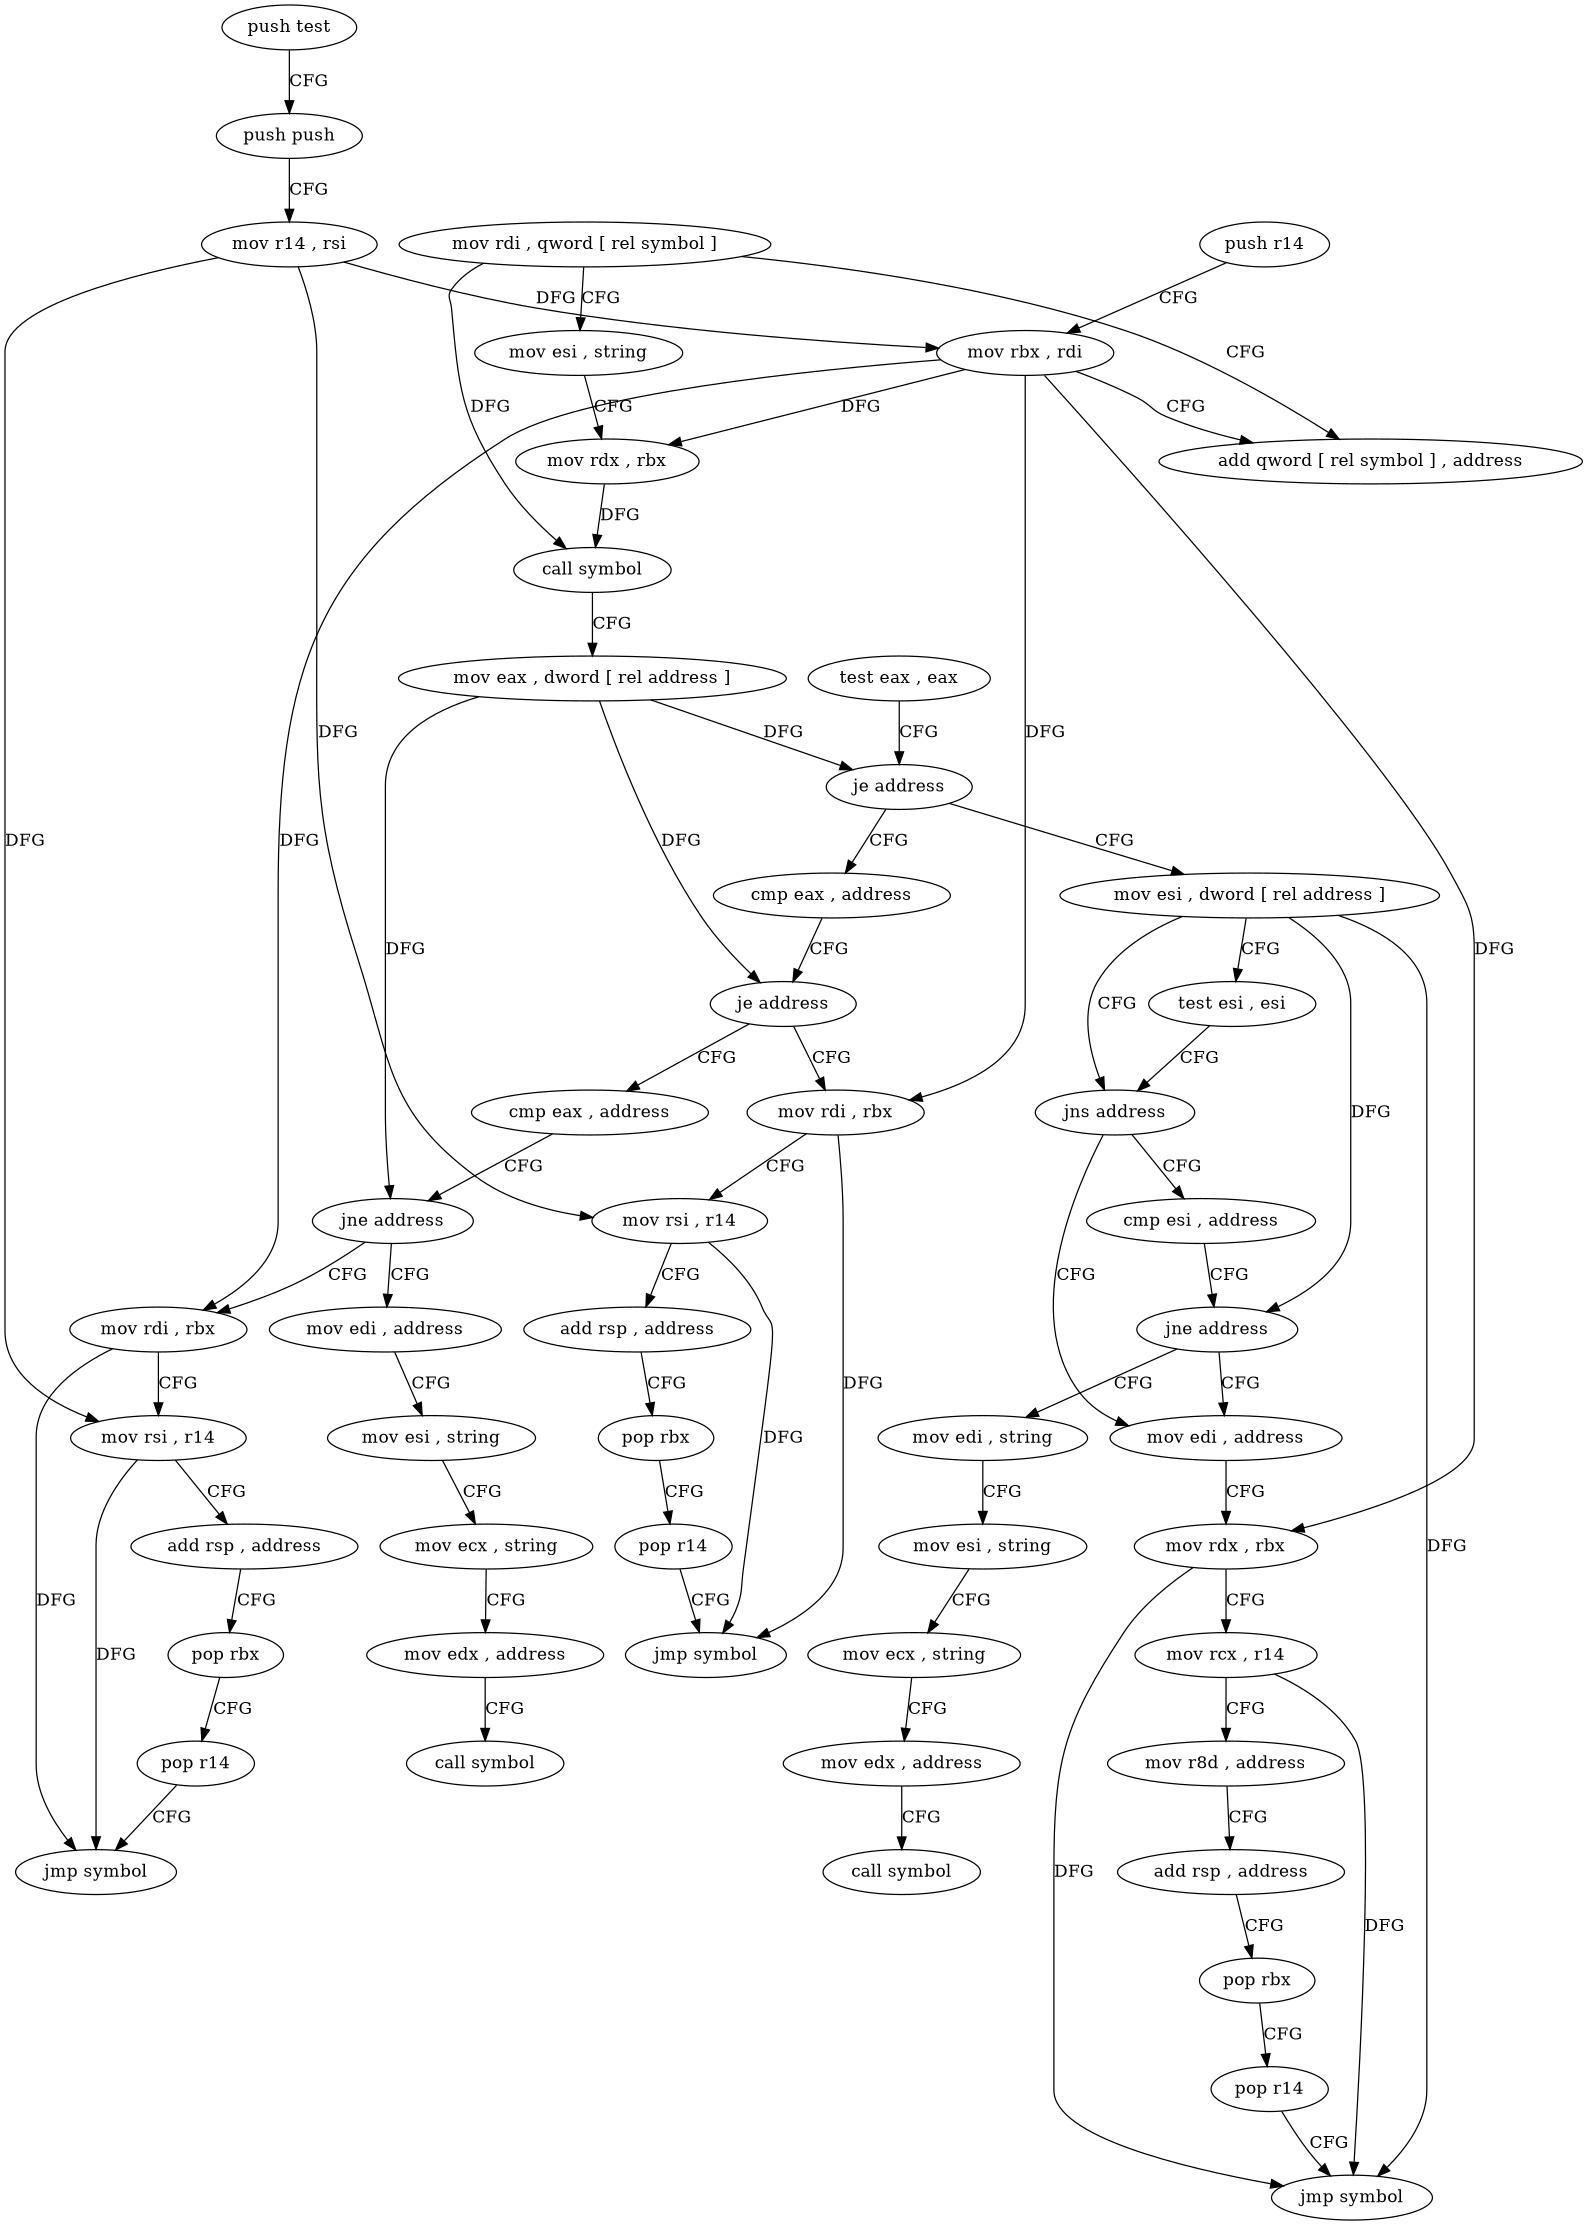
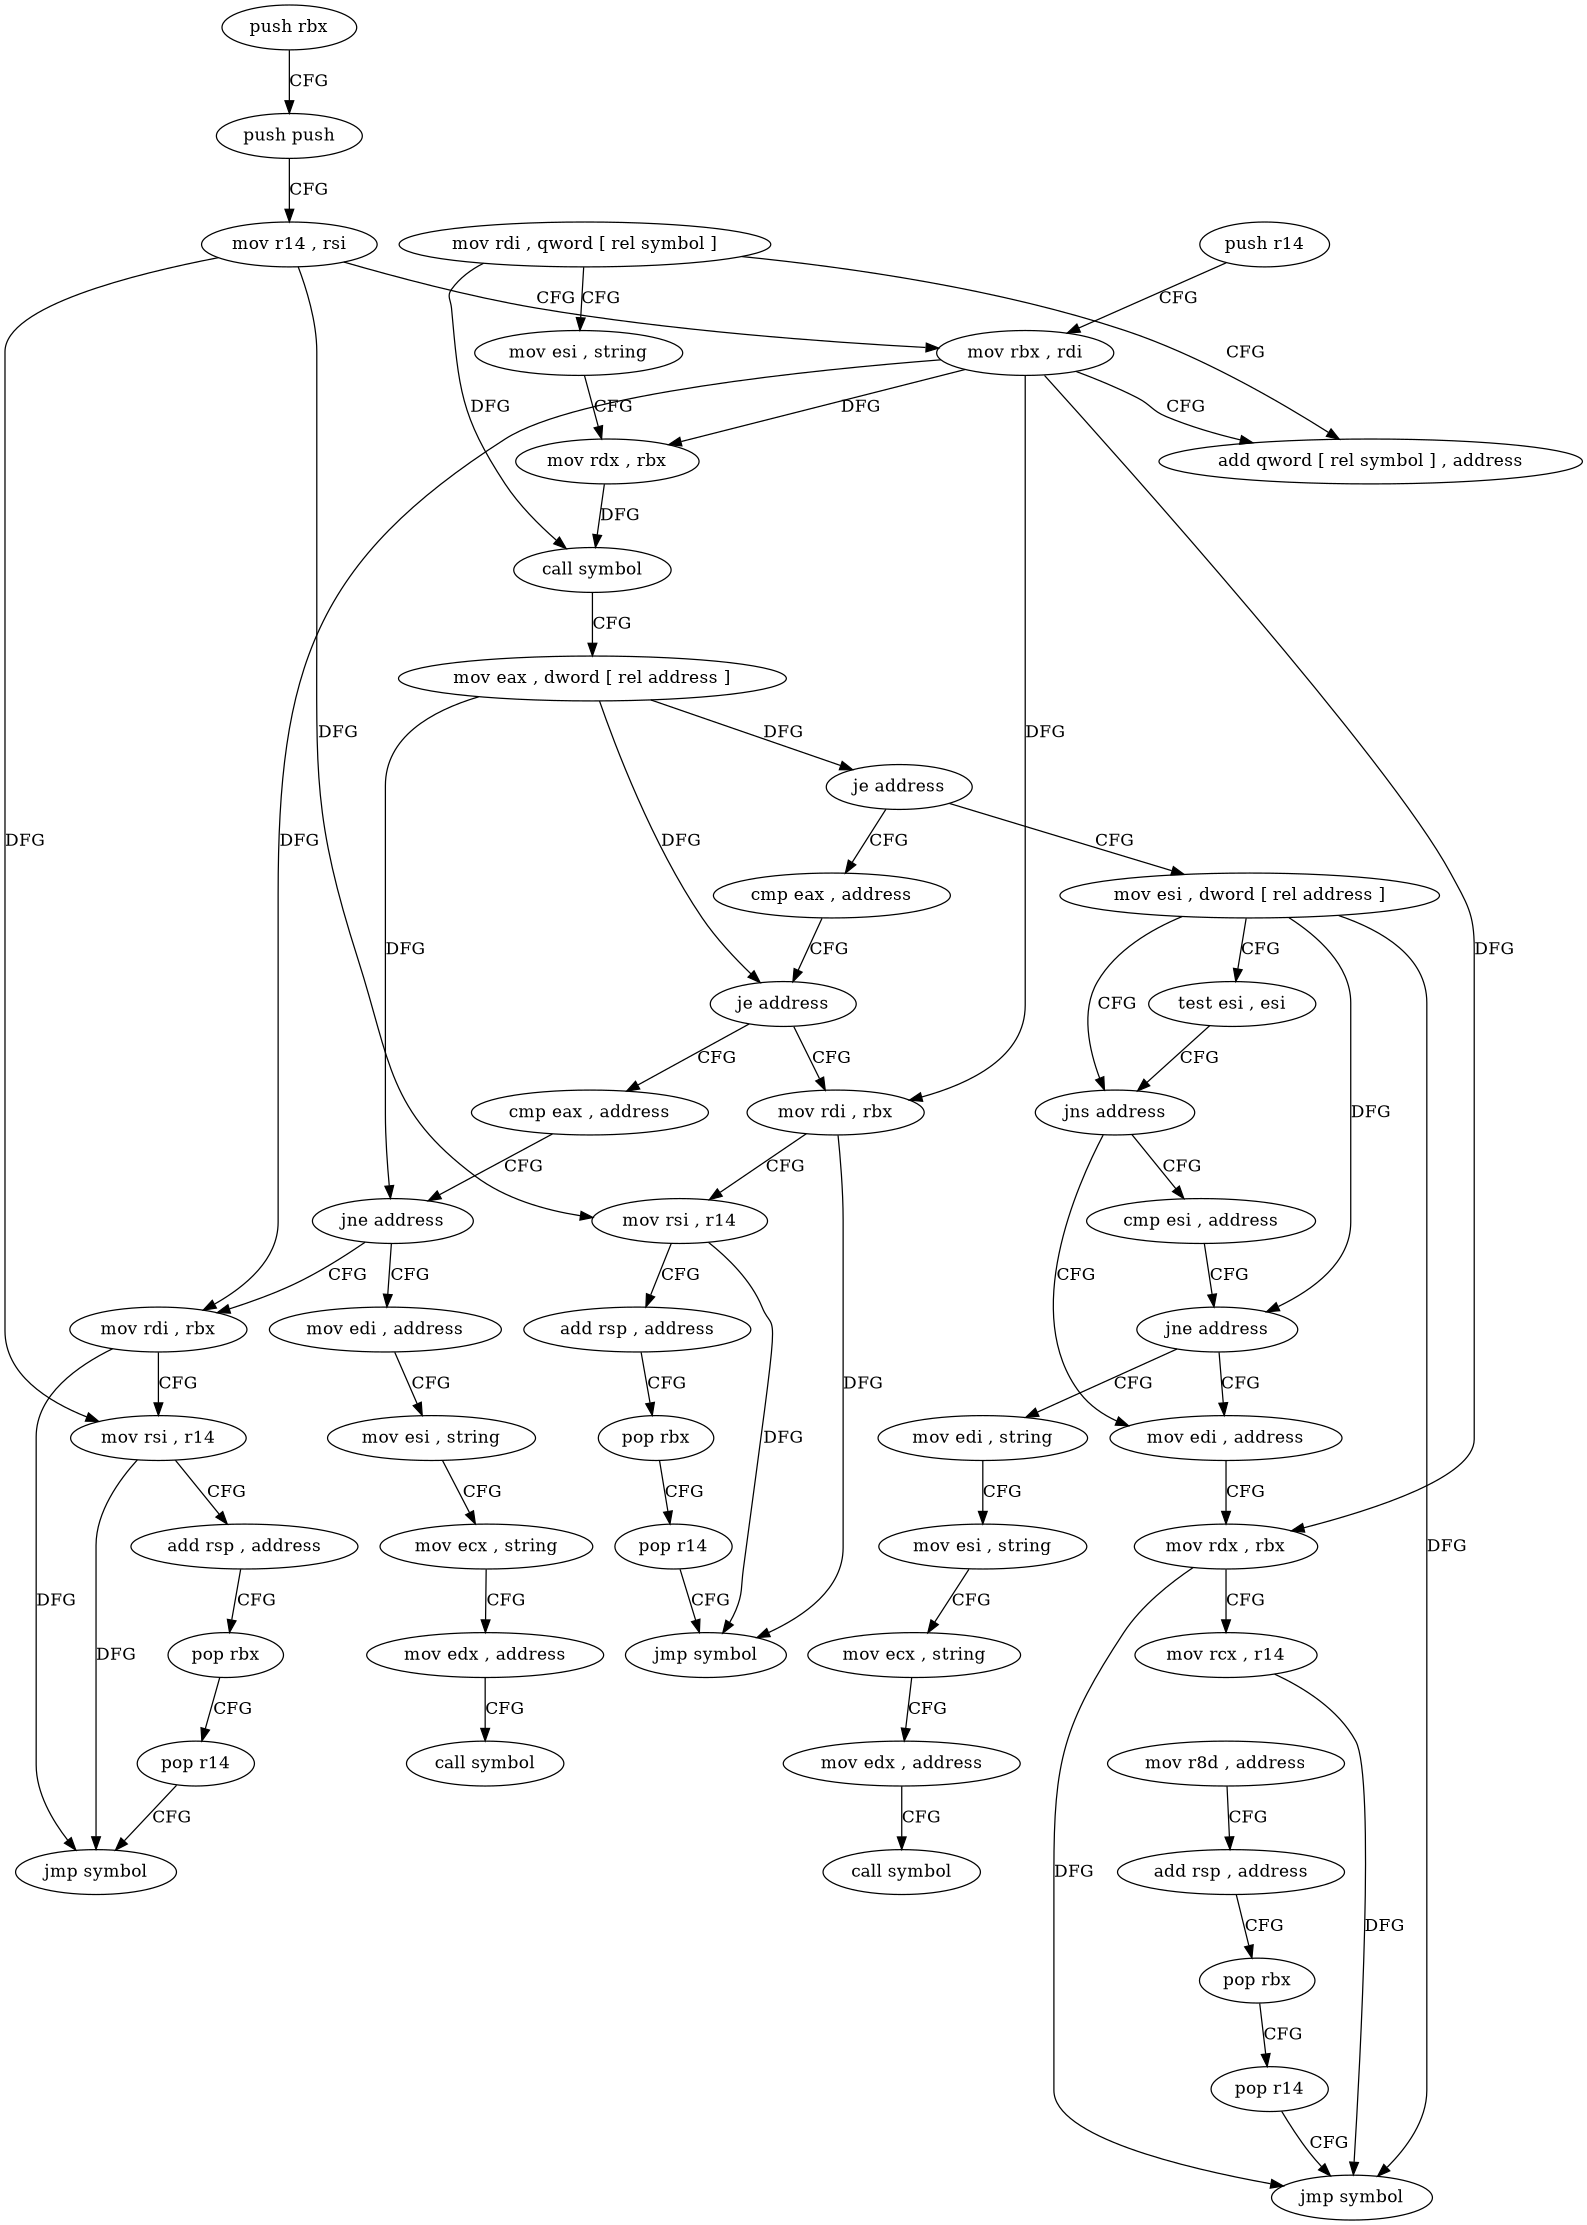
(289, 27) -> (289, 27)
(556, 299) -> (556, 299)
(899, 678) -> none
(1226, 1703) -> none
